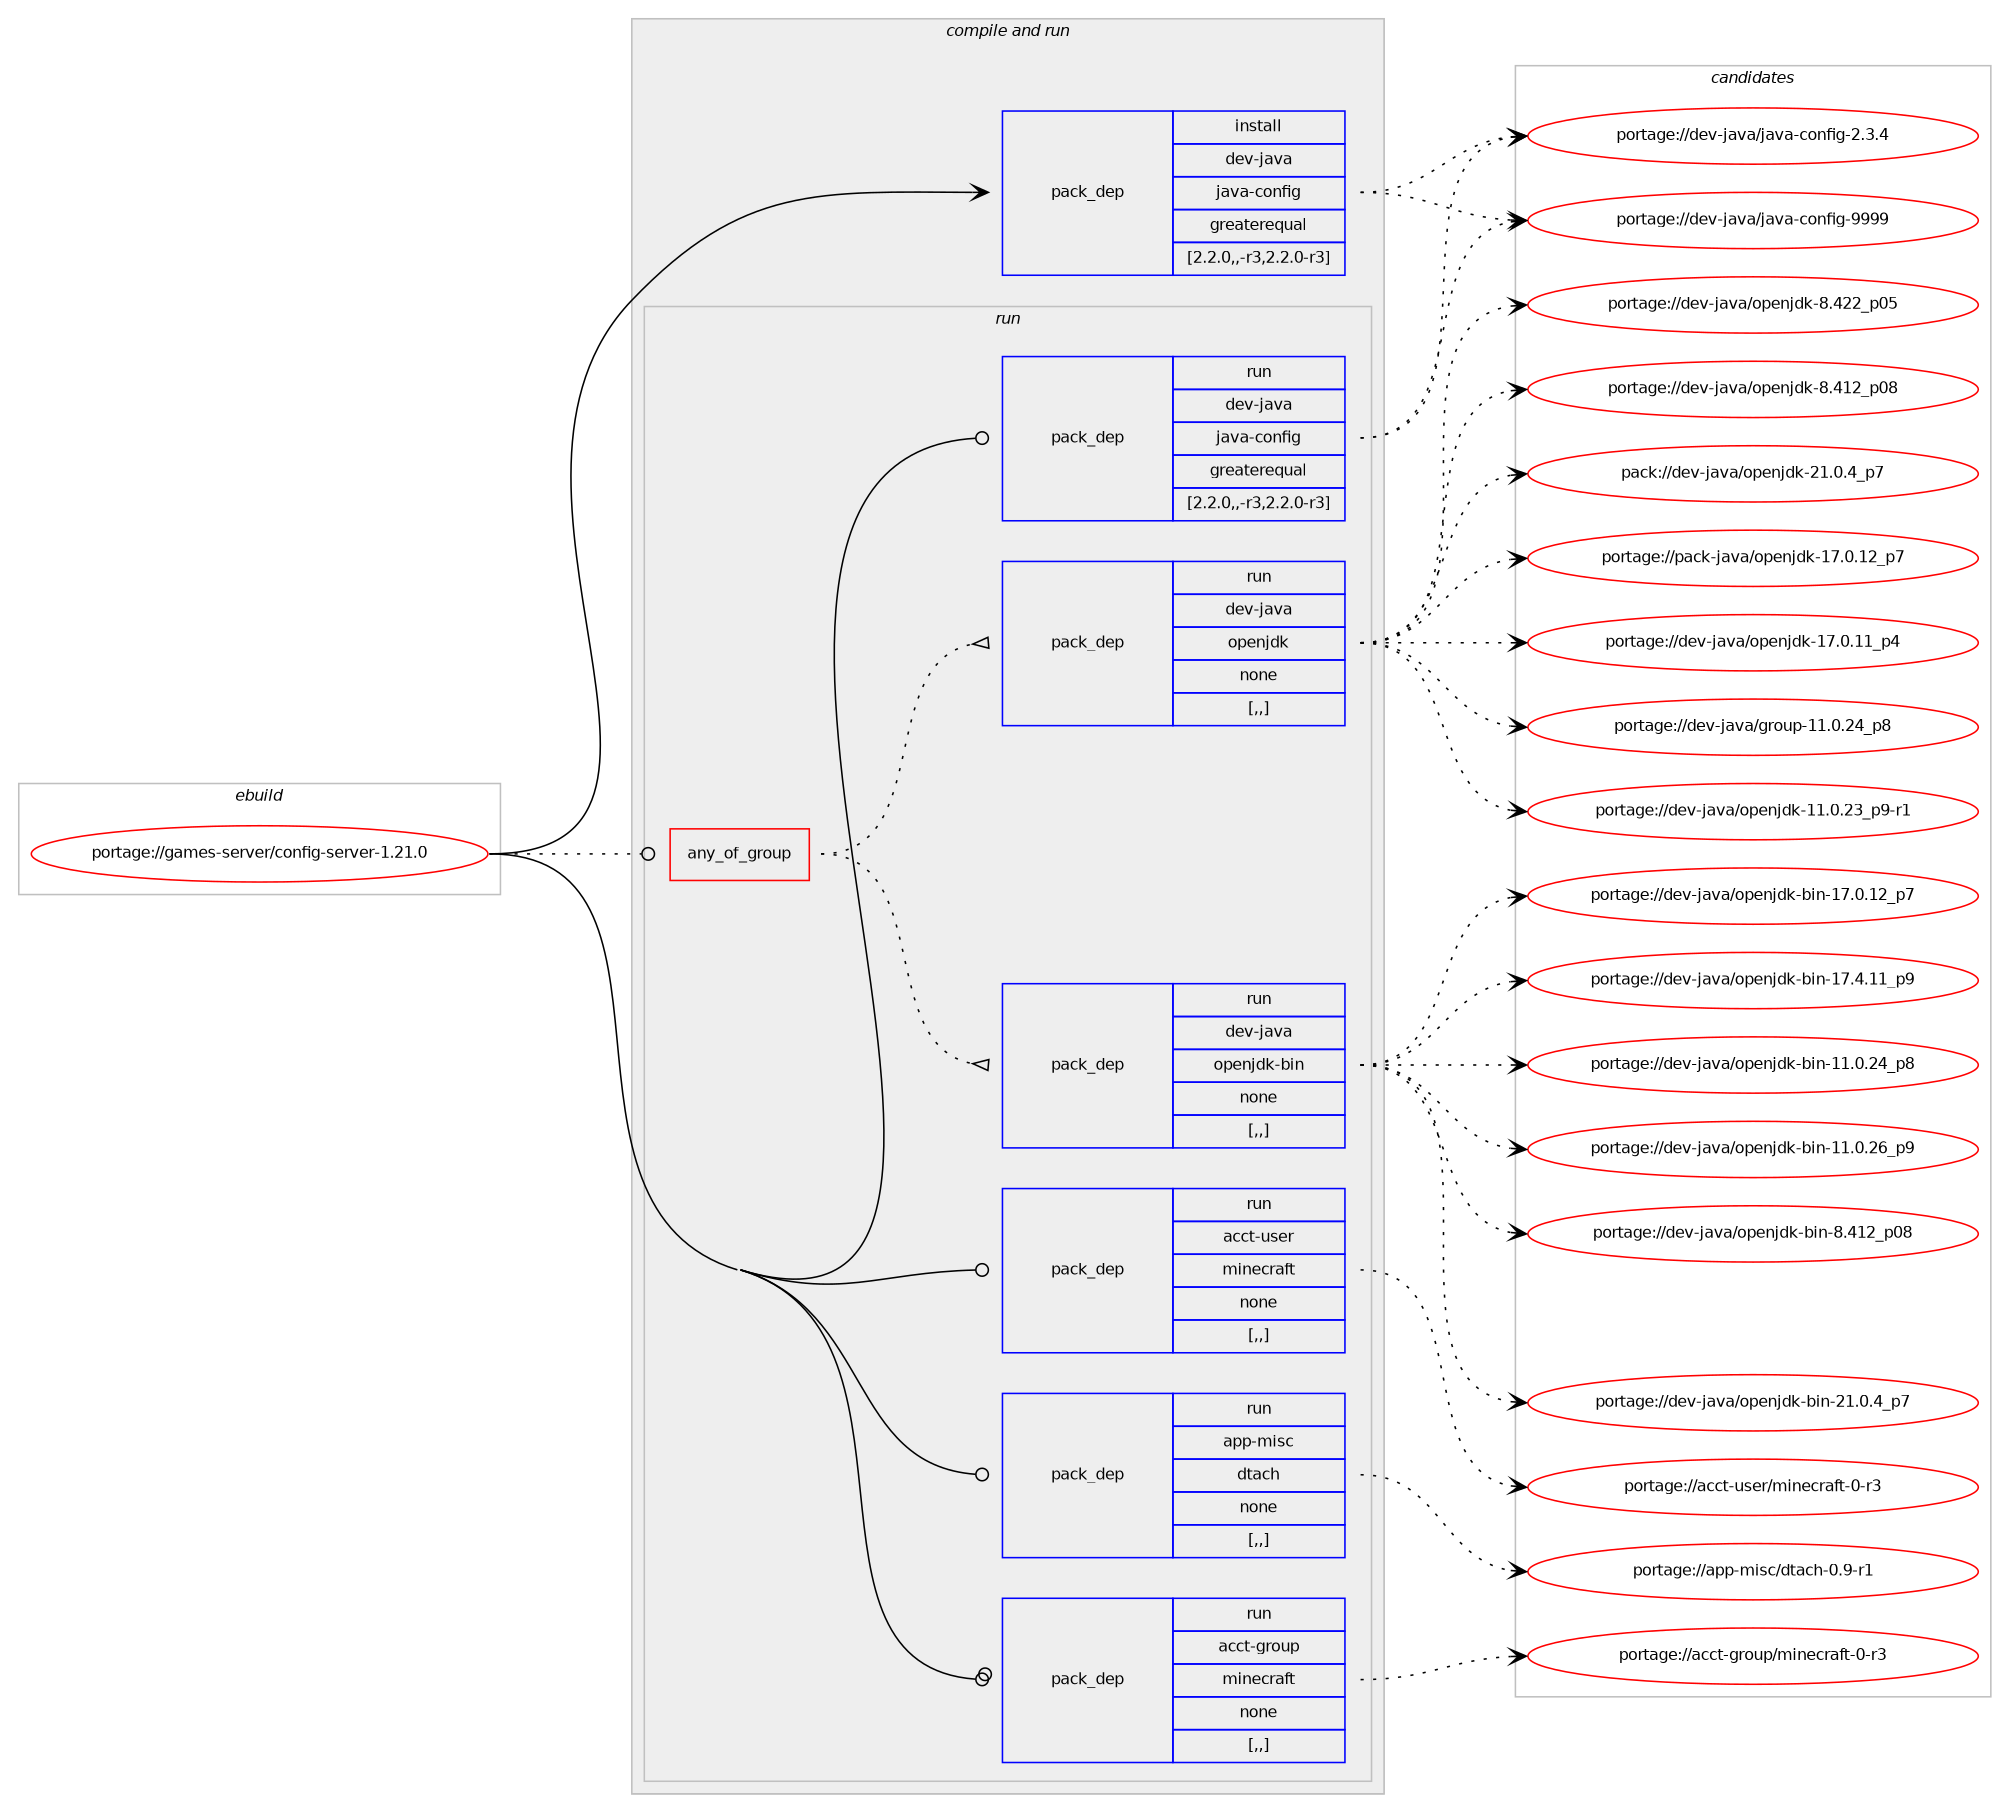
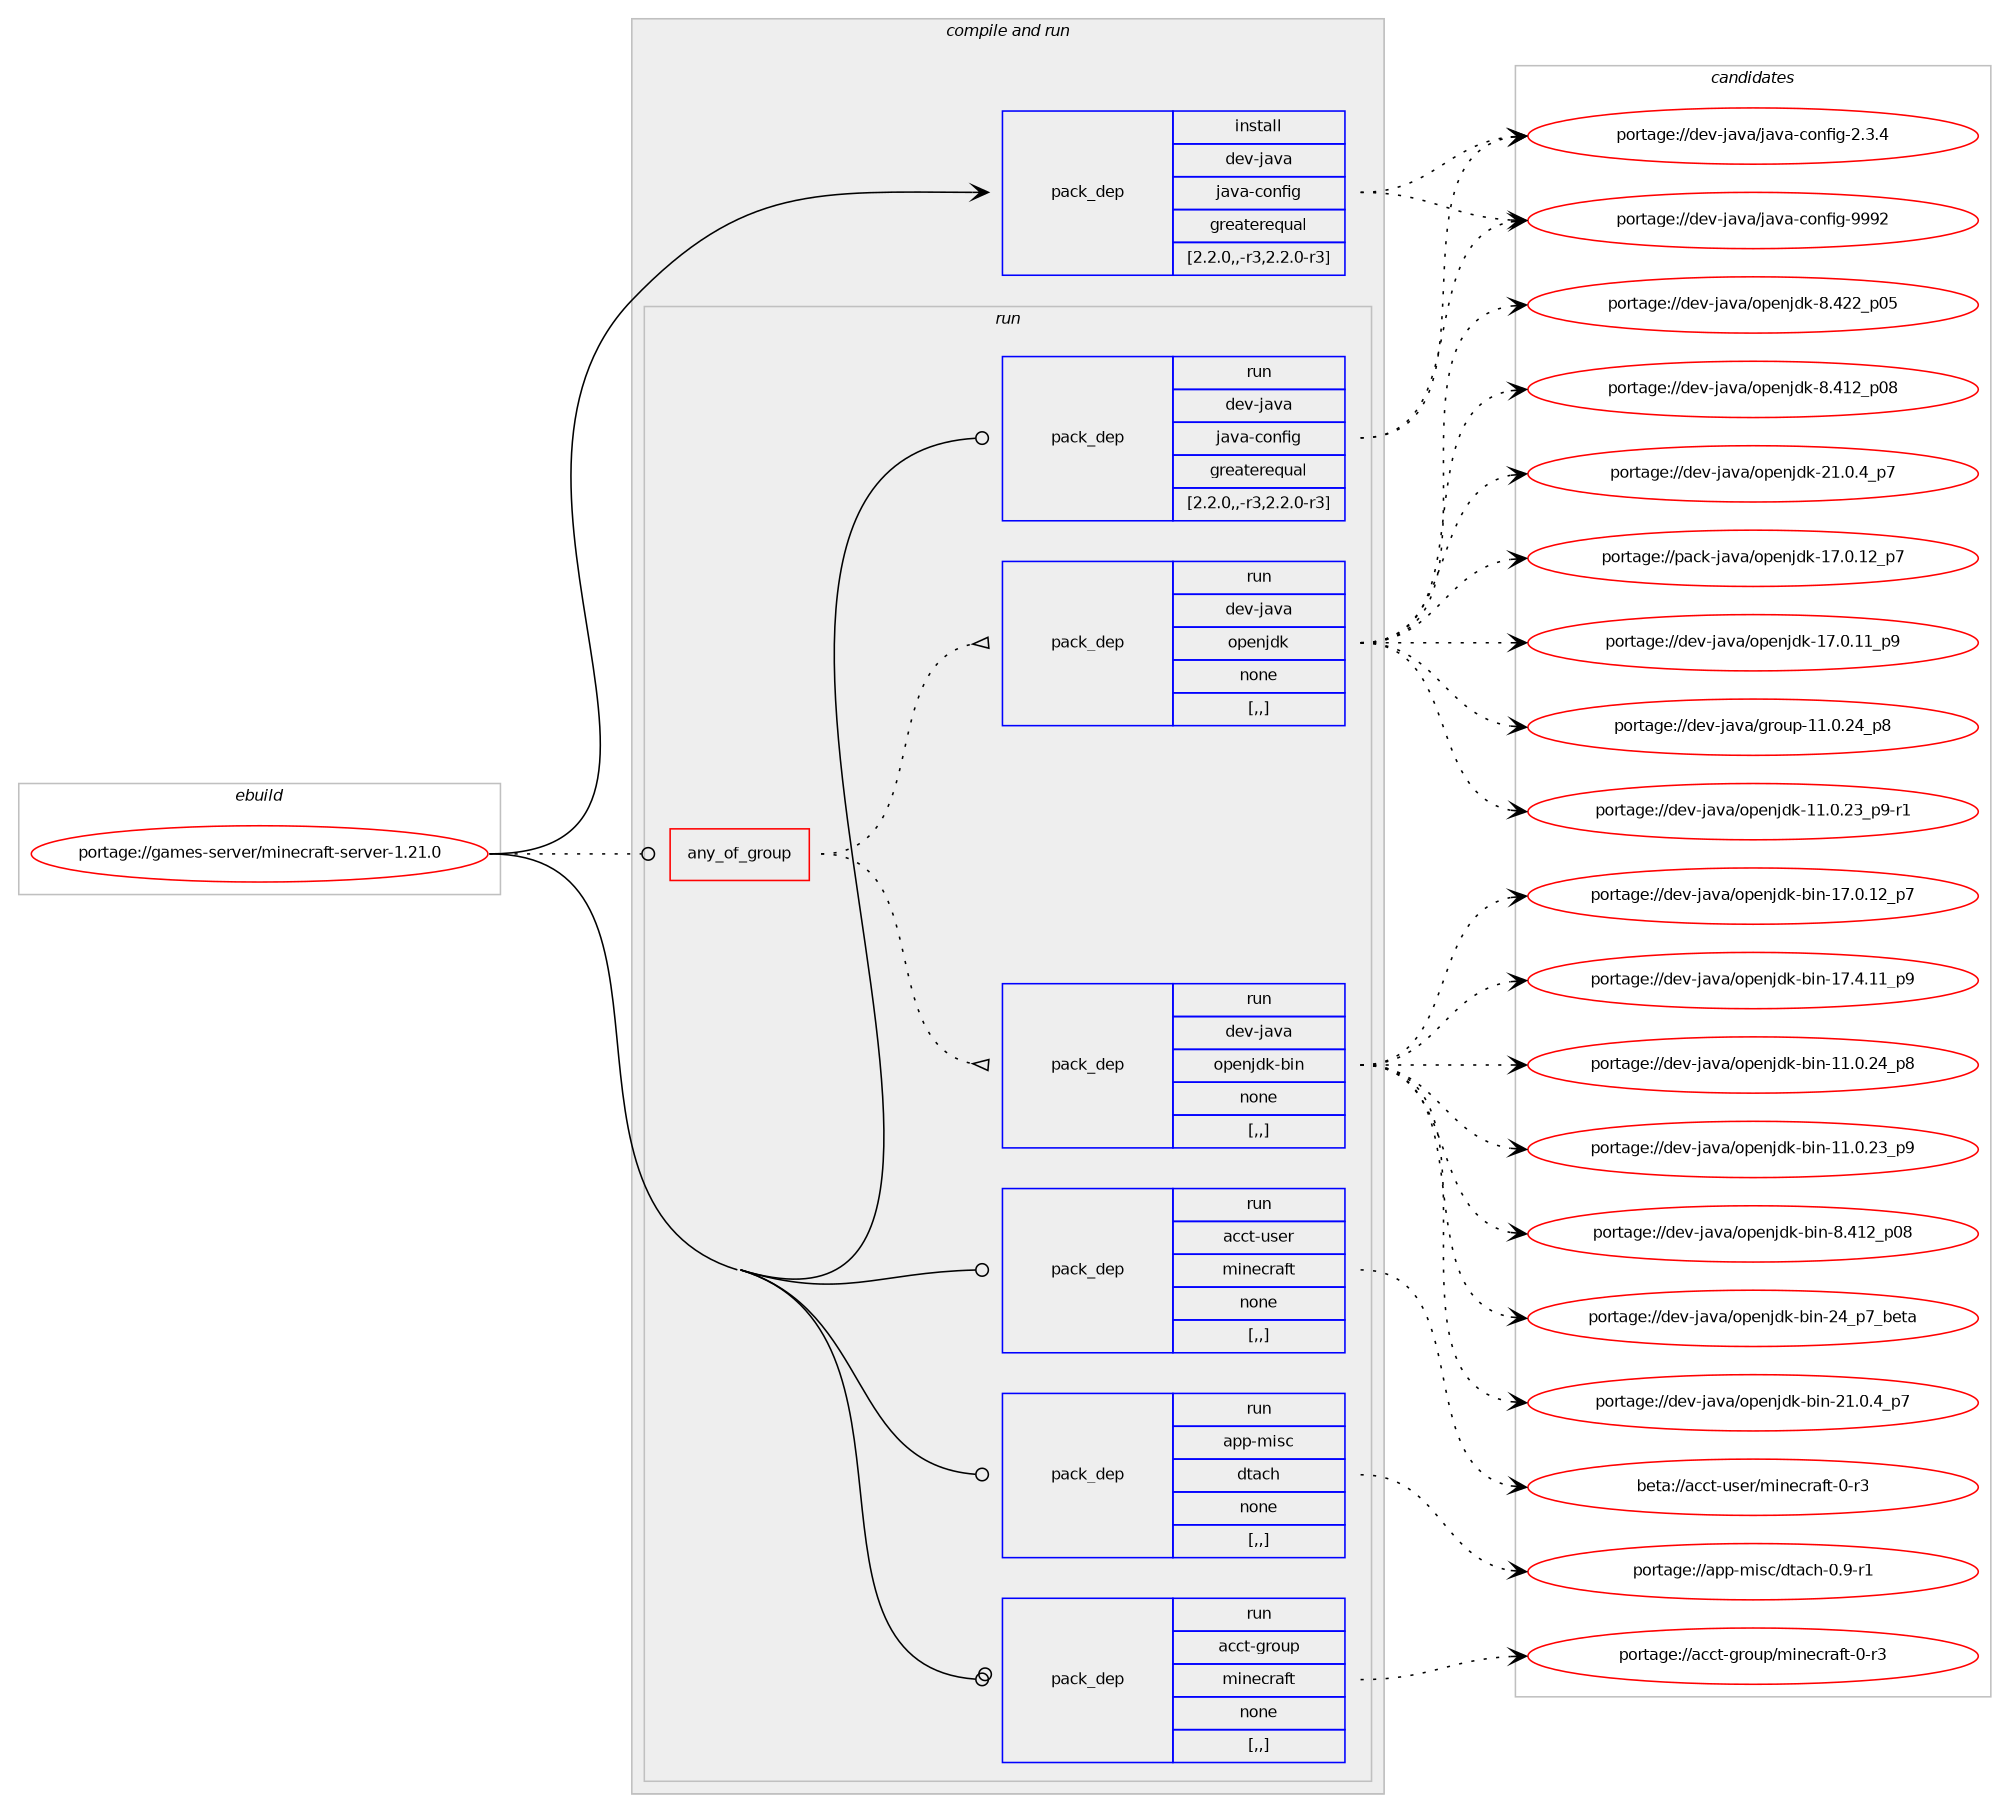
(1753, 221) -> (1753, 221)
(1753, 474) -> (1753, 474)
(1753, 643) -> (1753, 643)
(260, 854) -> (260, 854)
(1753, 1149) -> (1753, 1149)
none -> (1753, 1318)
(1753, 1487) -> (1753, 1487)
